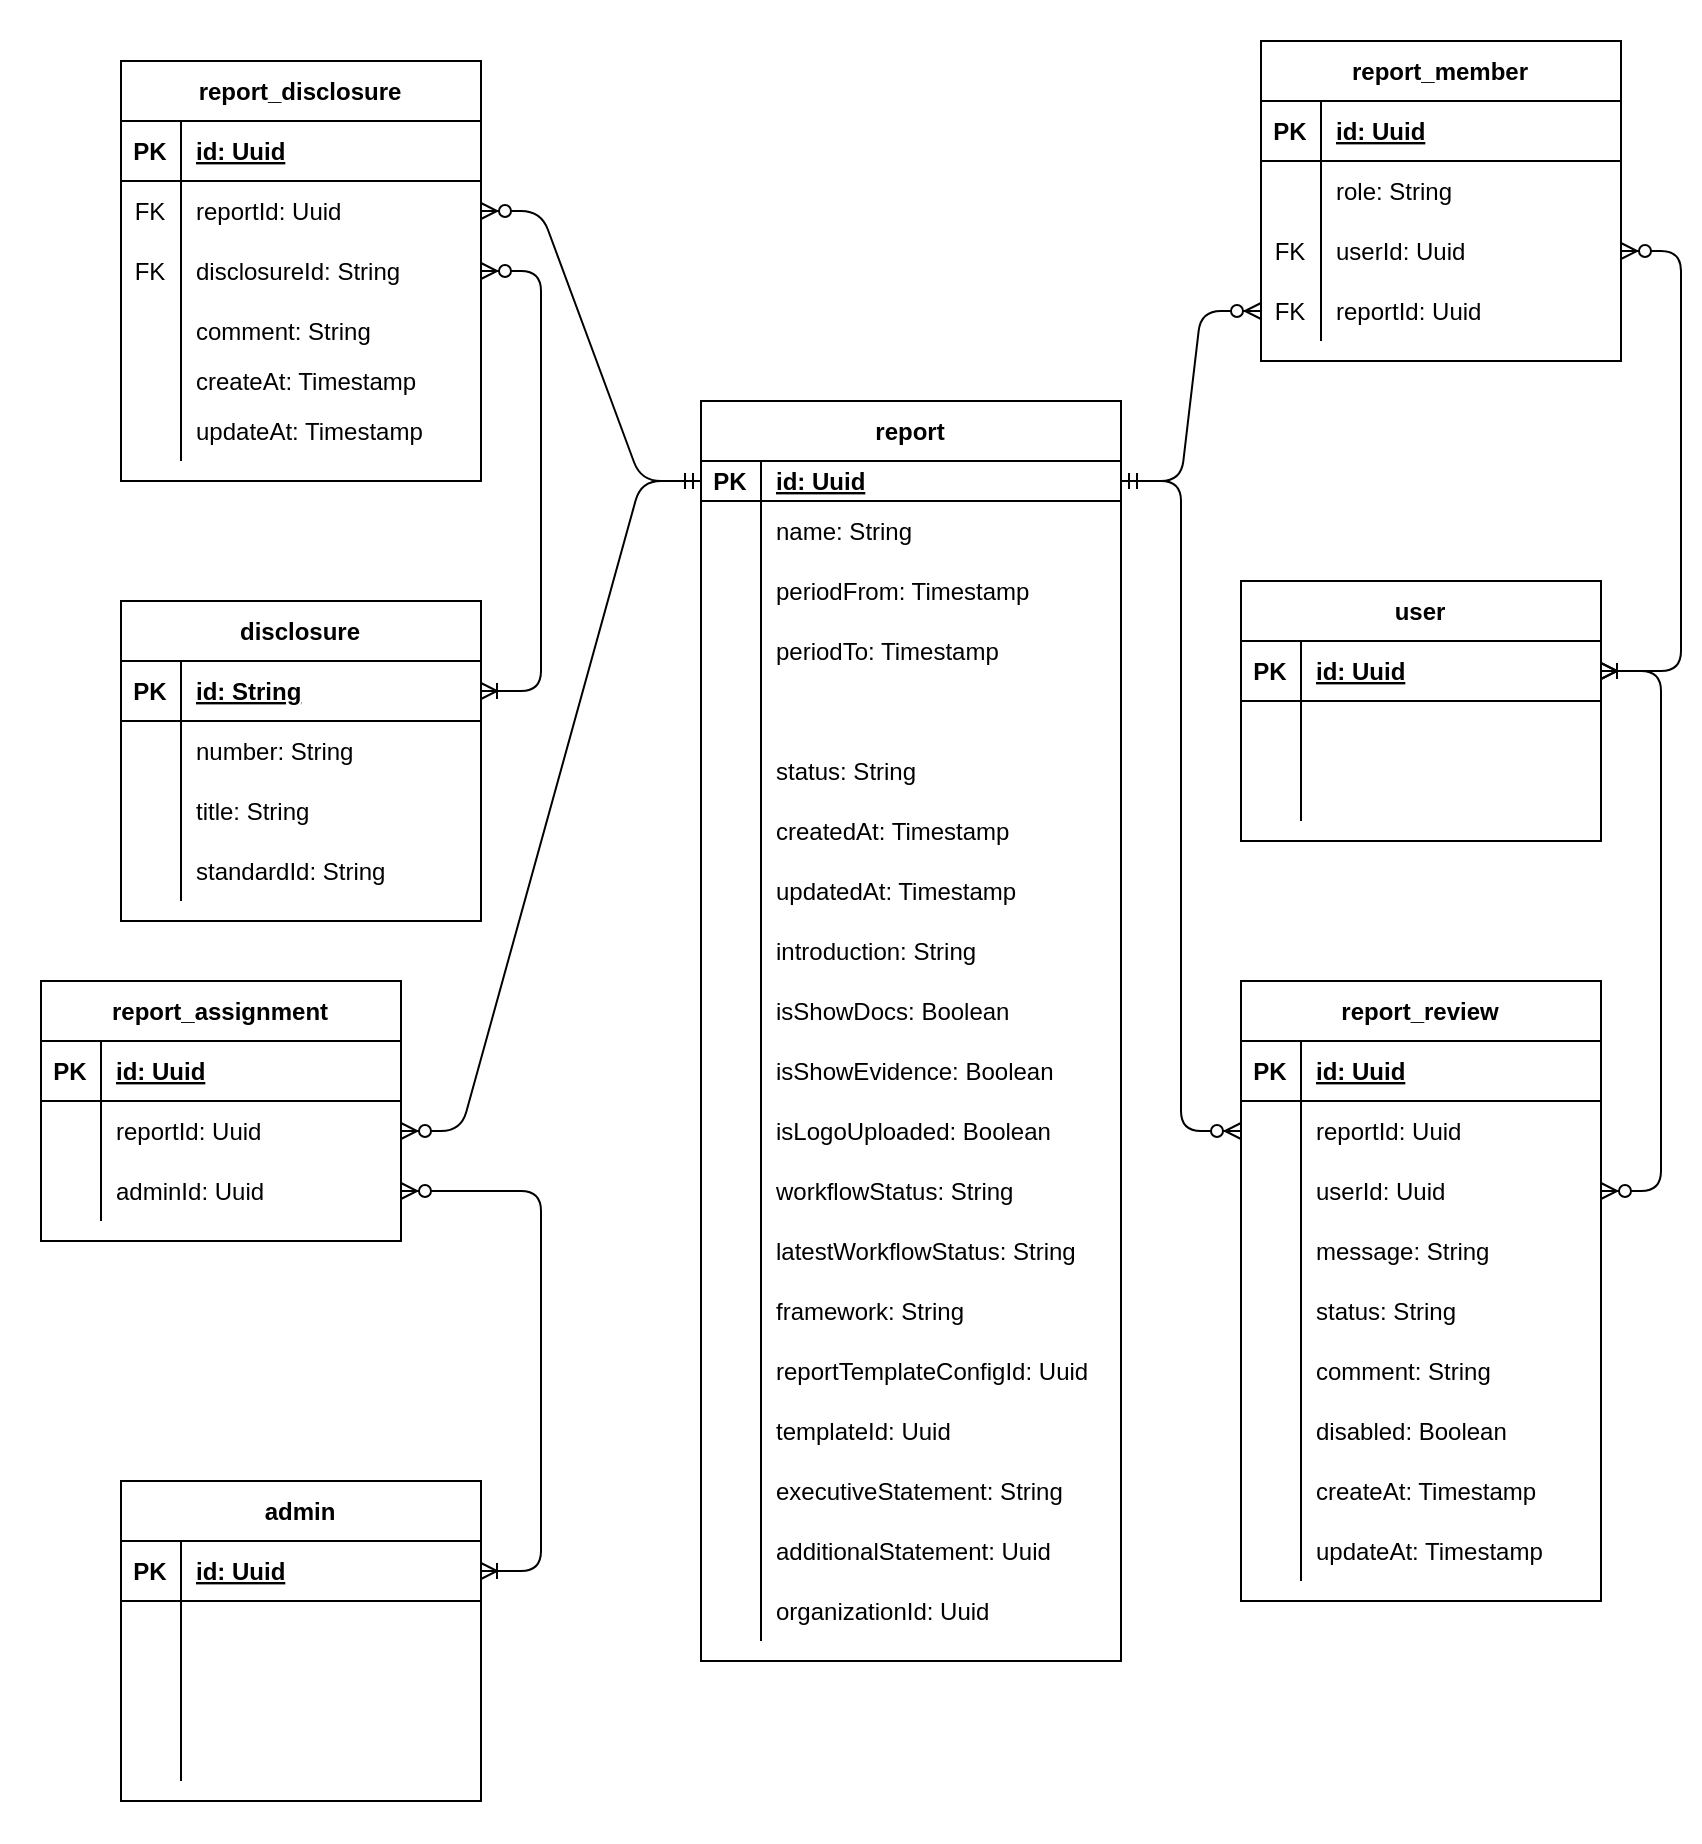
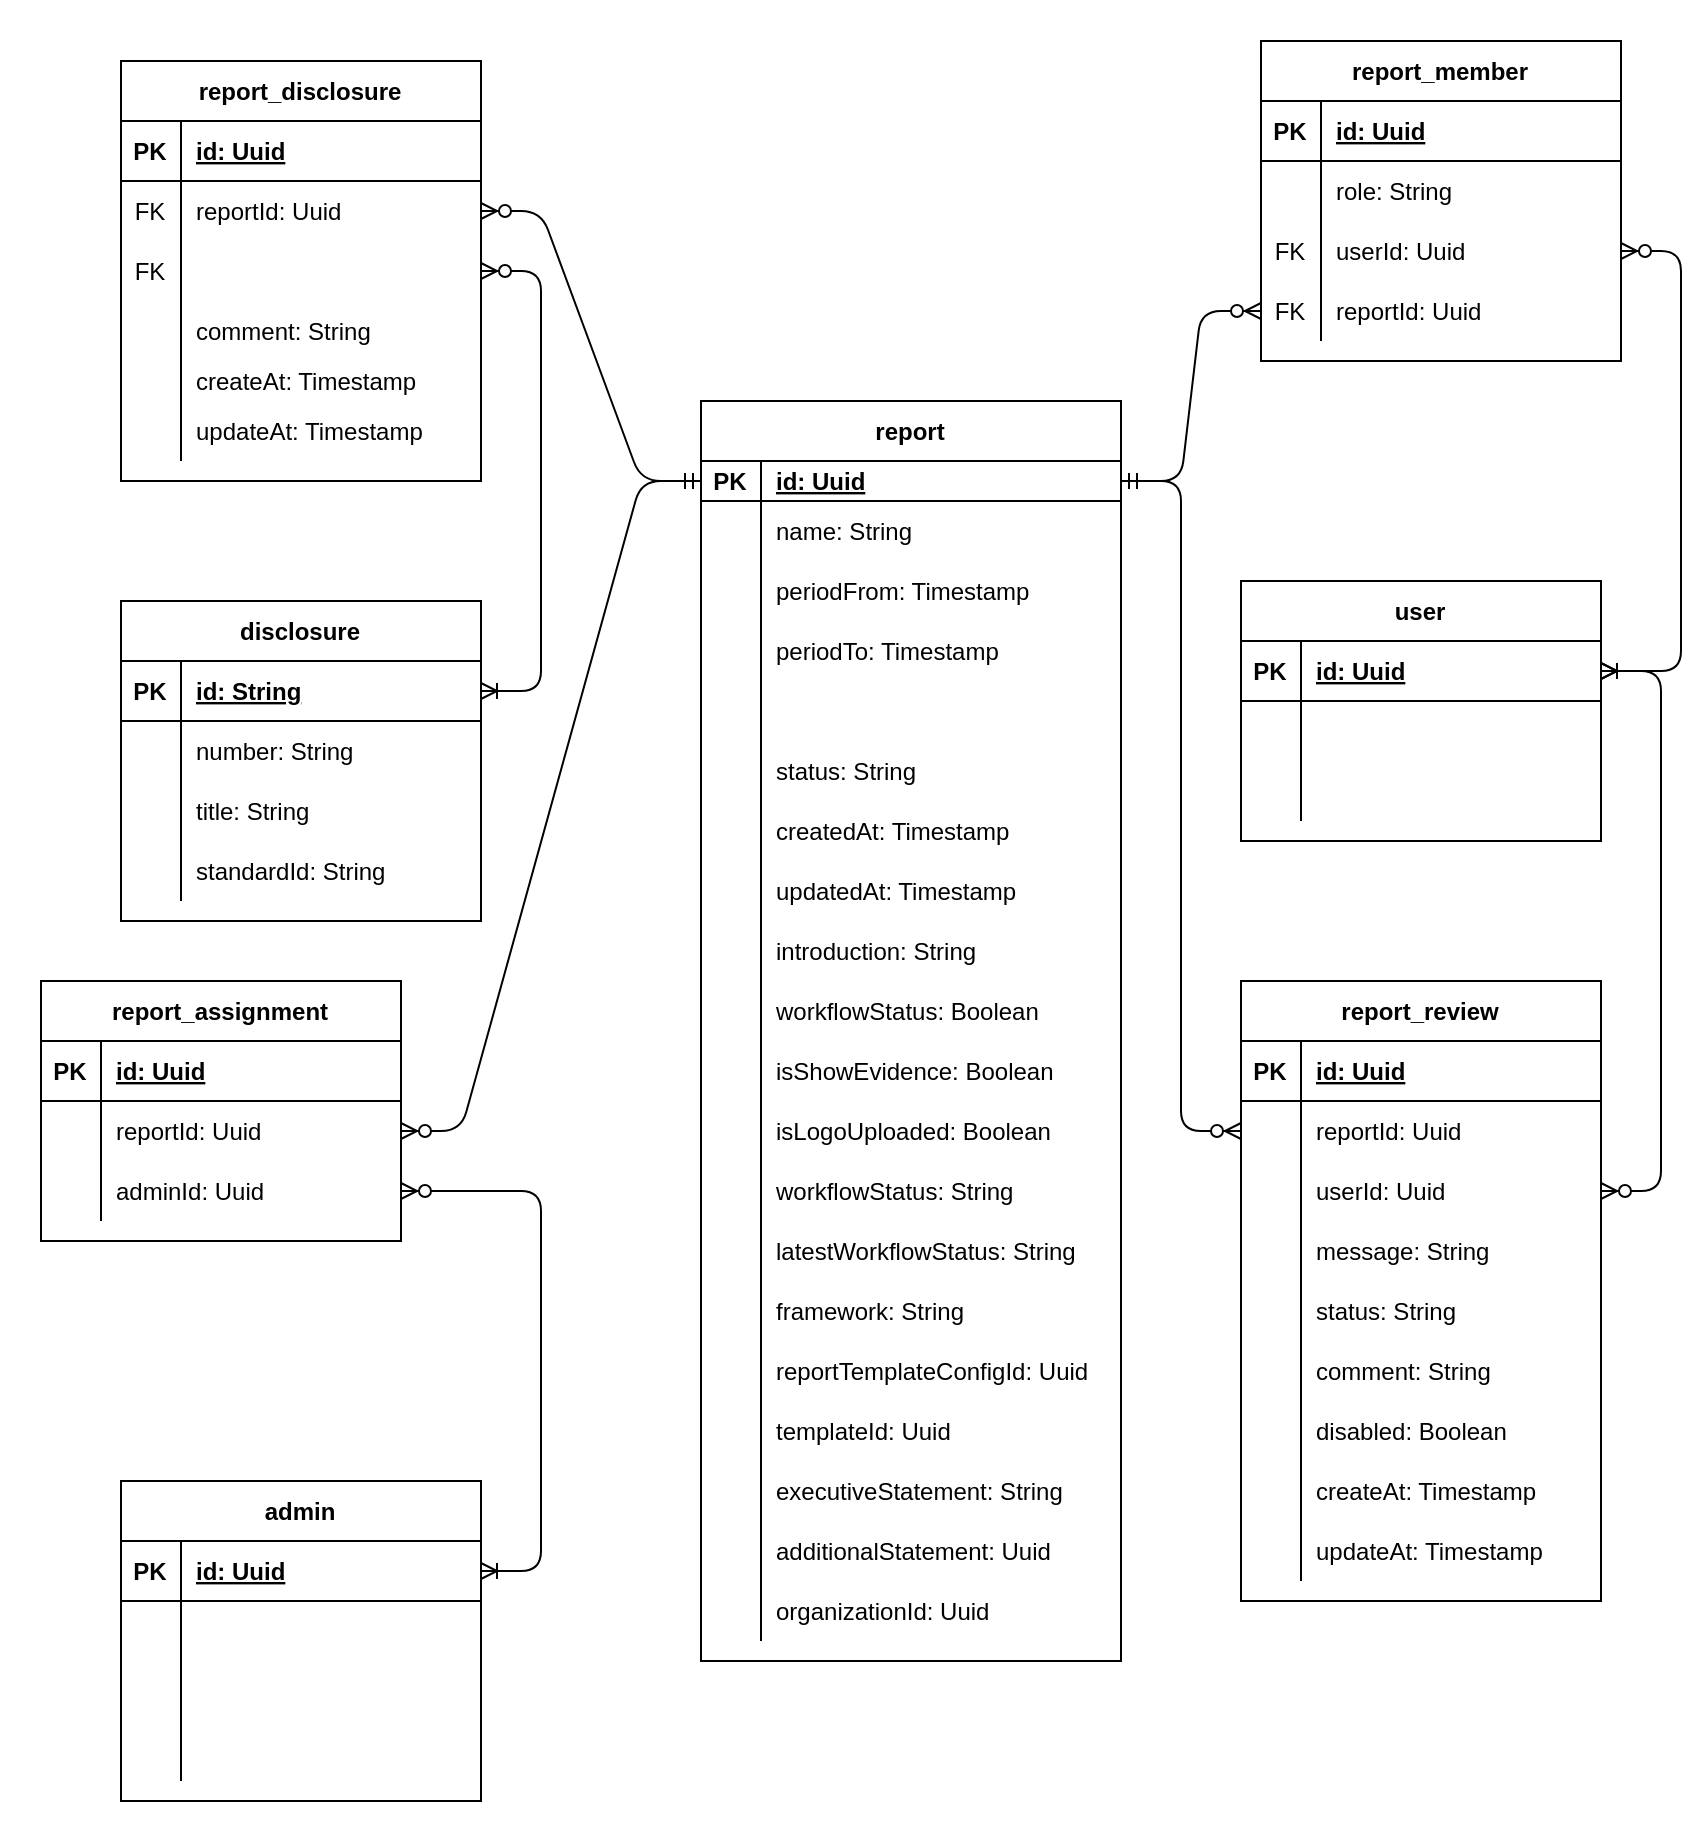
(331, 271) -> none
(891, 1012) -> (918, 1012)
